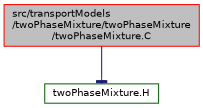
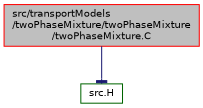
(102, 94) -> (102, 94)
